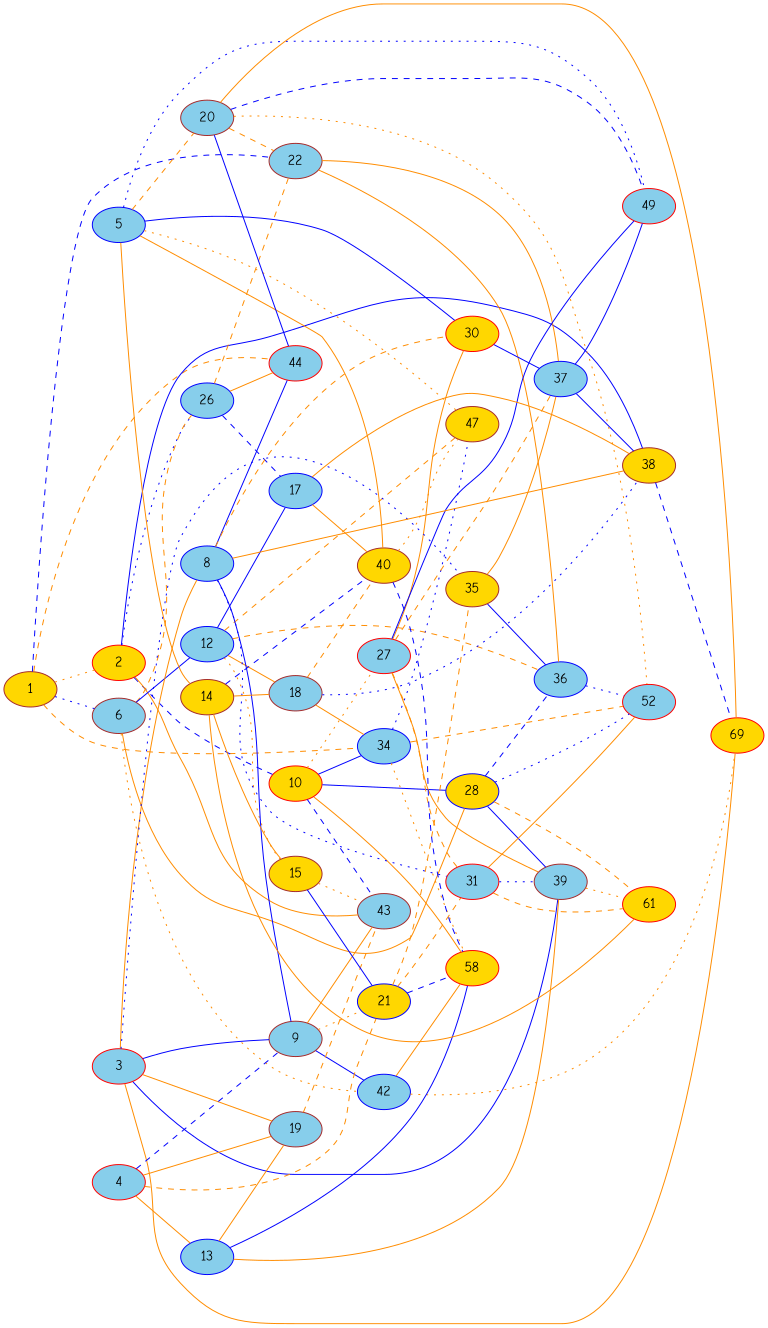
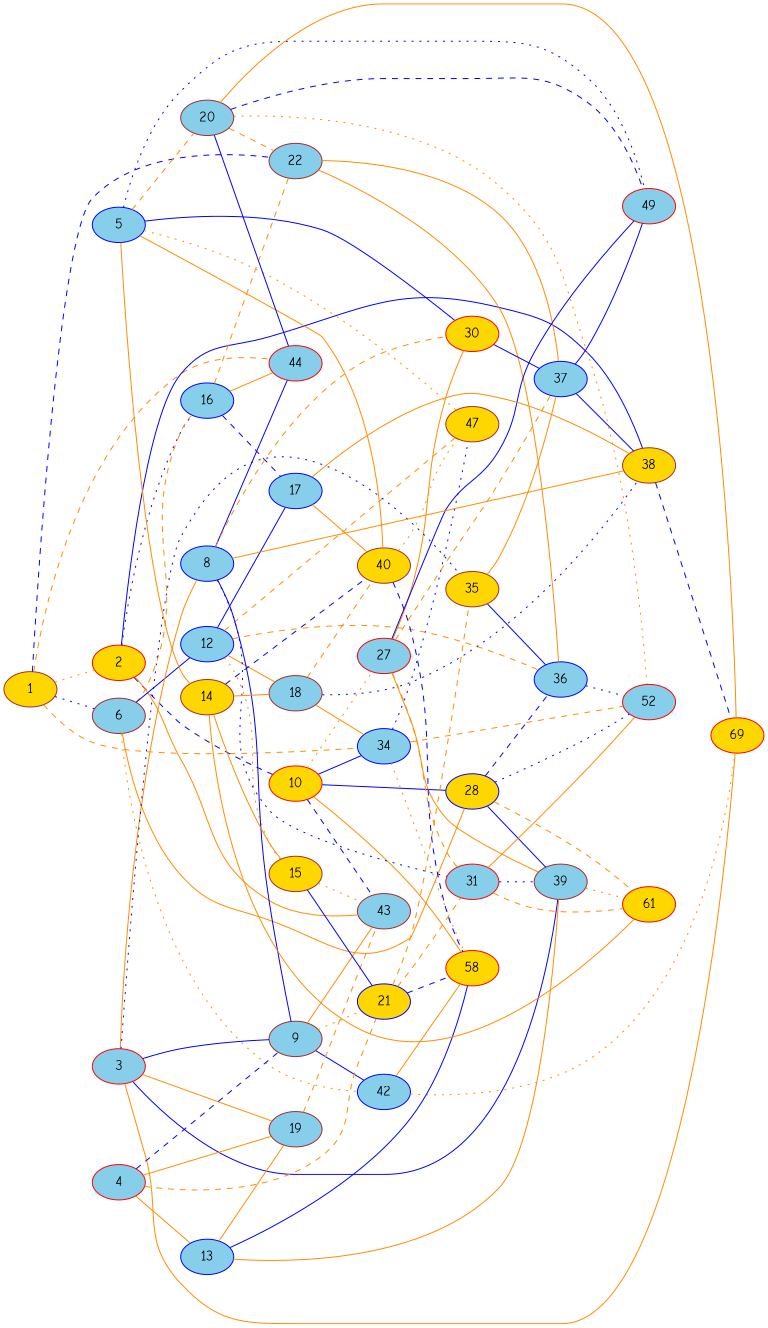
(207, 401) -> (207, 401)
